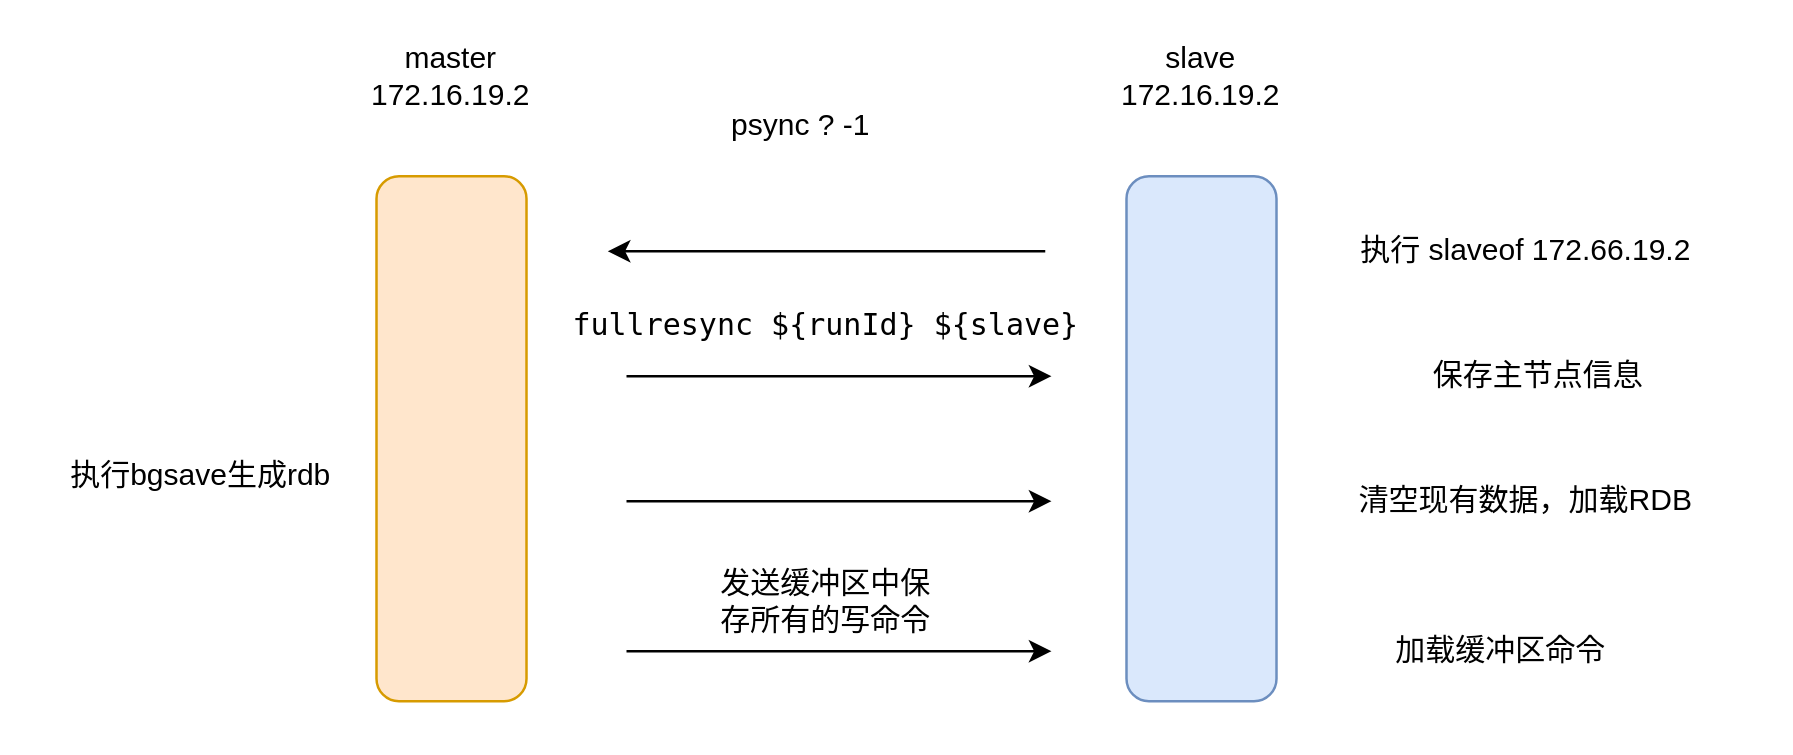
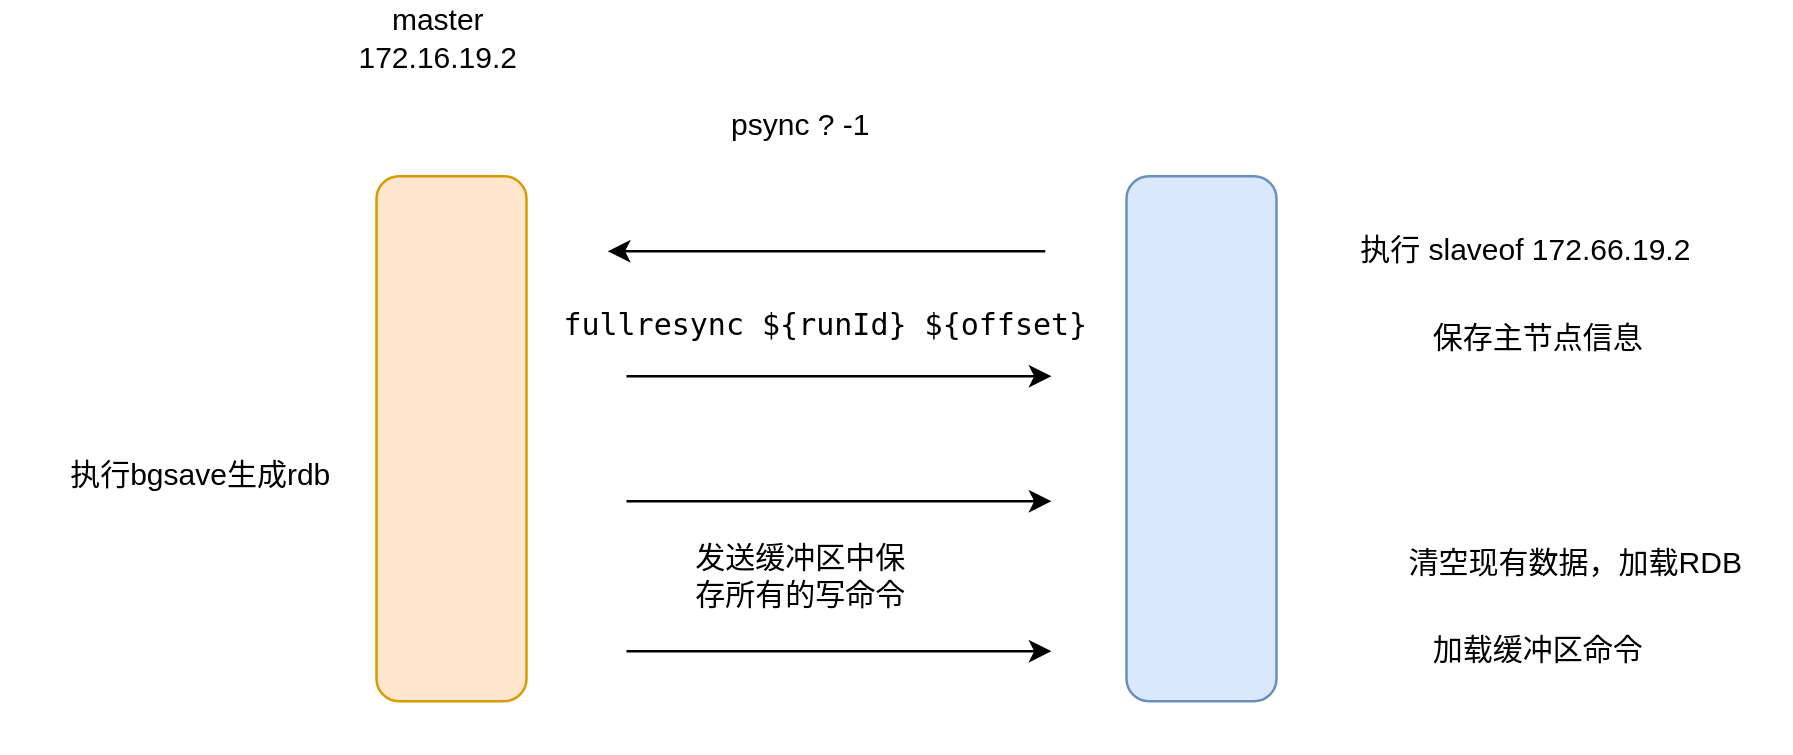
(451, 76) -> (439, 39)
(1201, 76) -> none
(826, 326) -> (826, 326)
(1539, 376) -> (1539, 339)
(1526, 501) -> (1576, 564)
(826, 601) -> (801, 576)
(1501, 651) -> (1539, 651)
